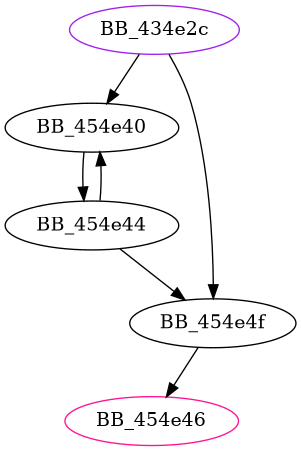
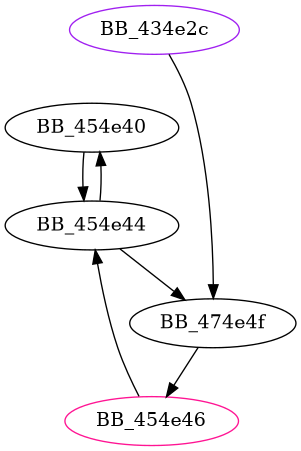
(127, 73) -> none
(213, 323) -> (213, 323)
none -> (113, 332)
